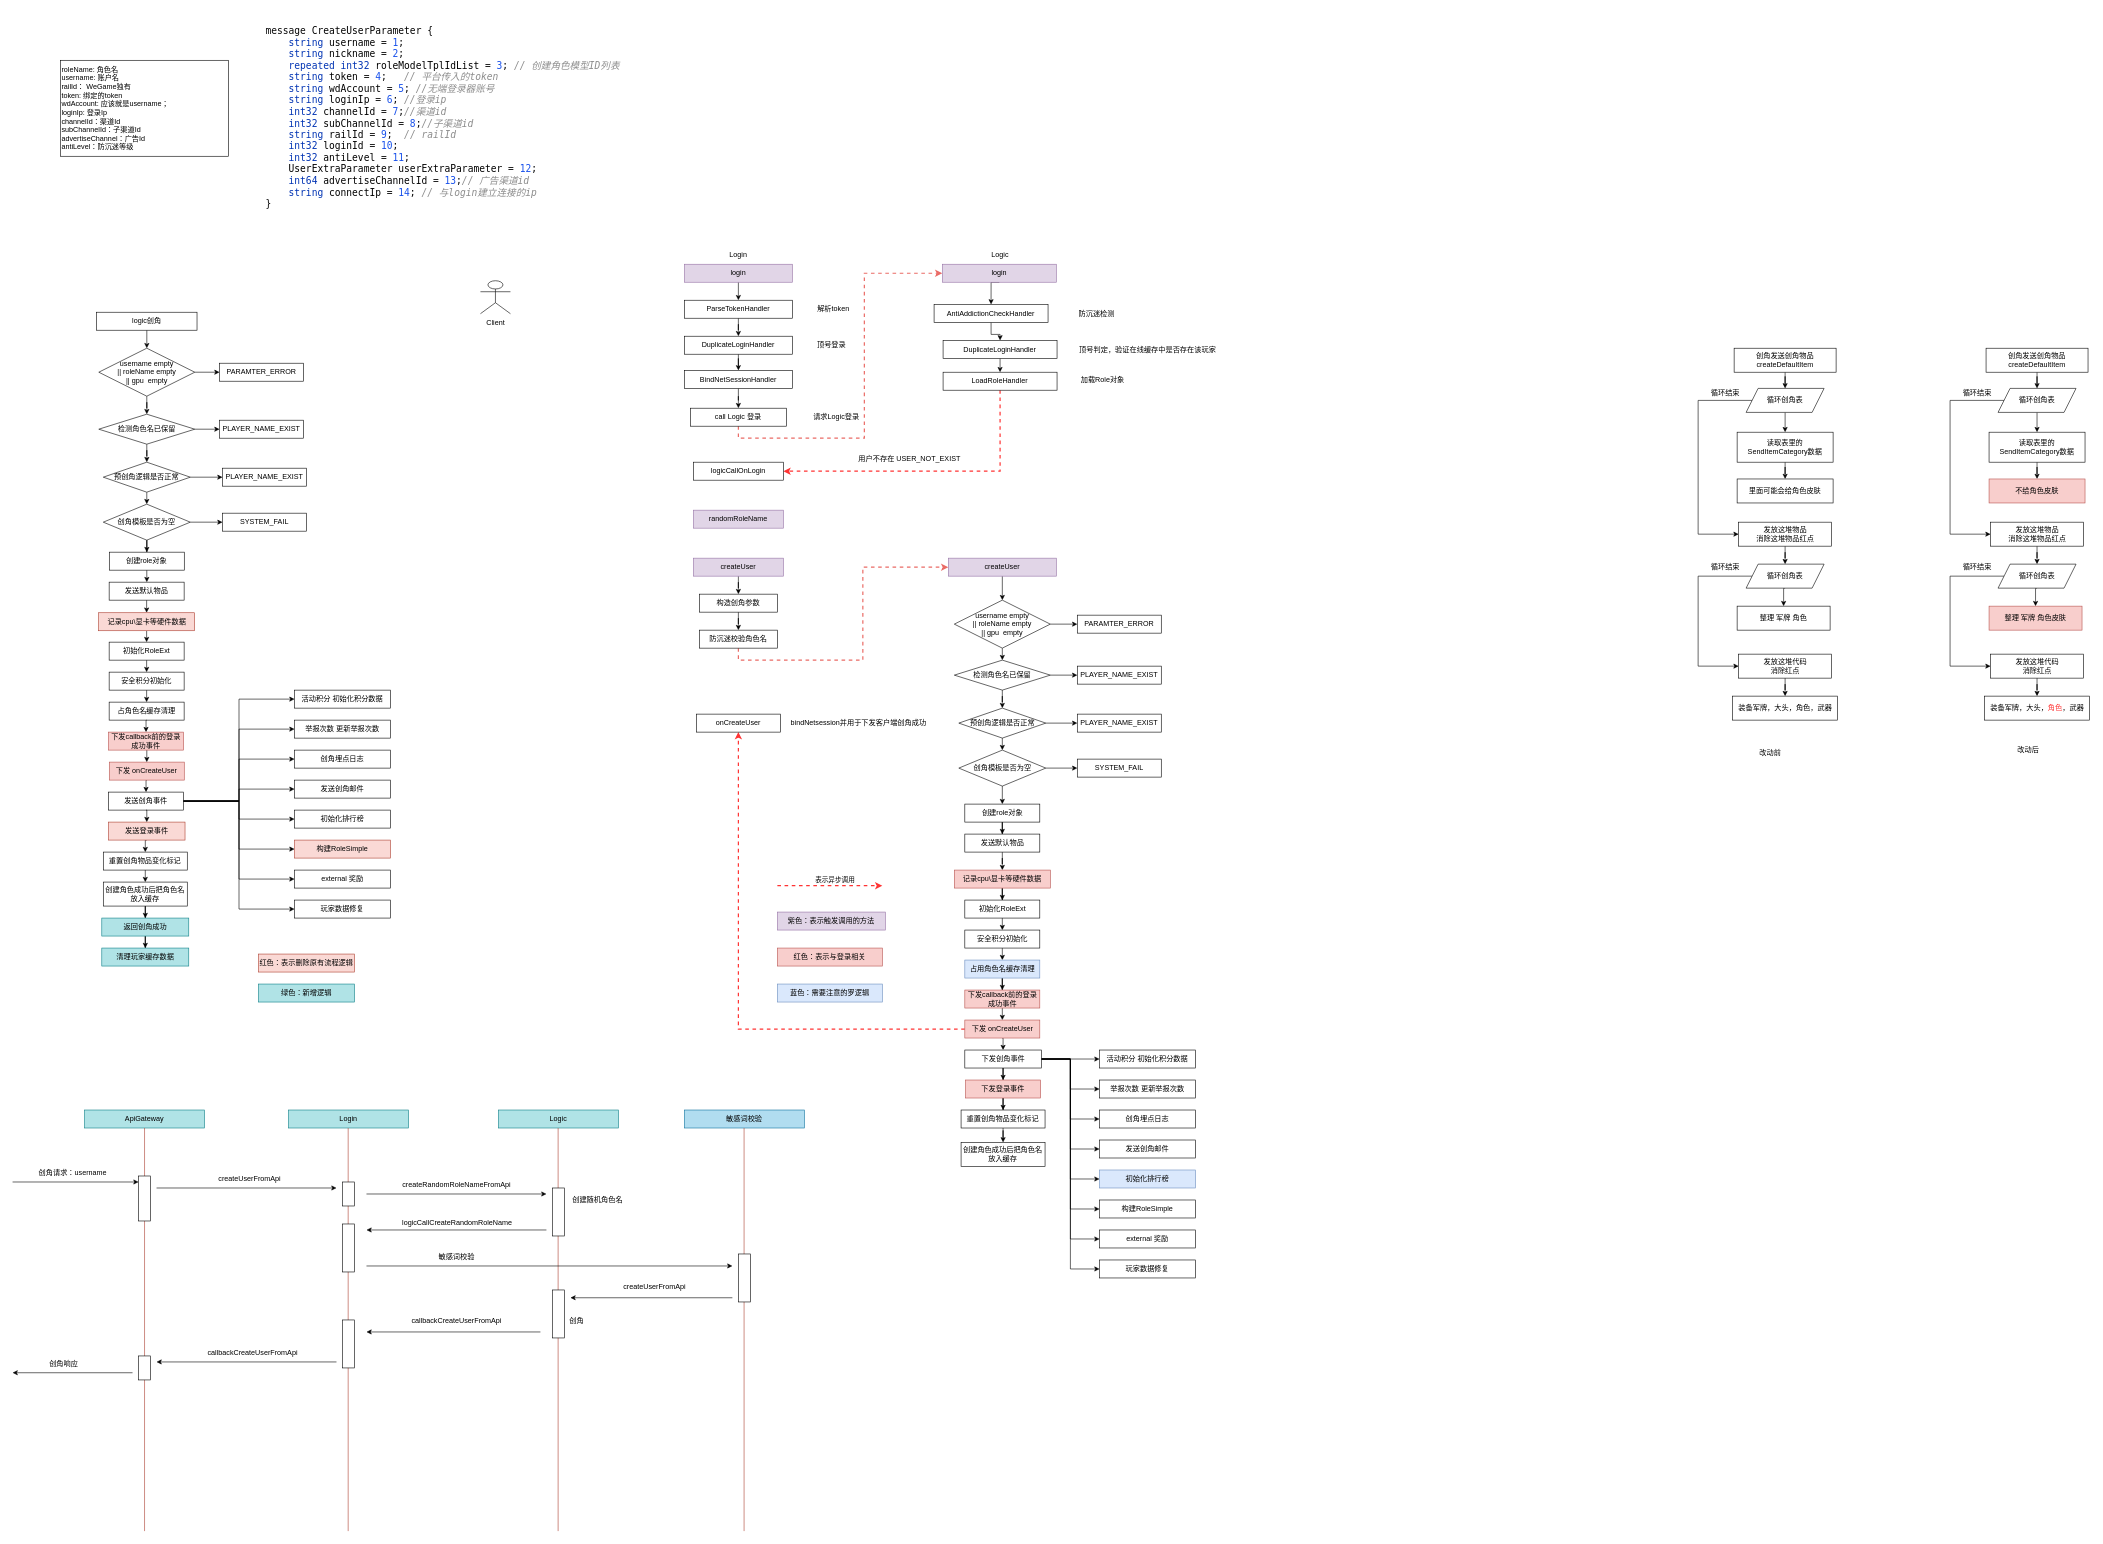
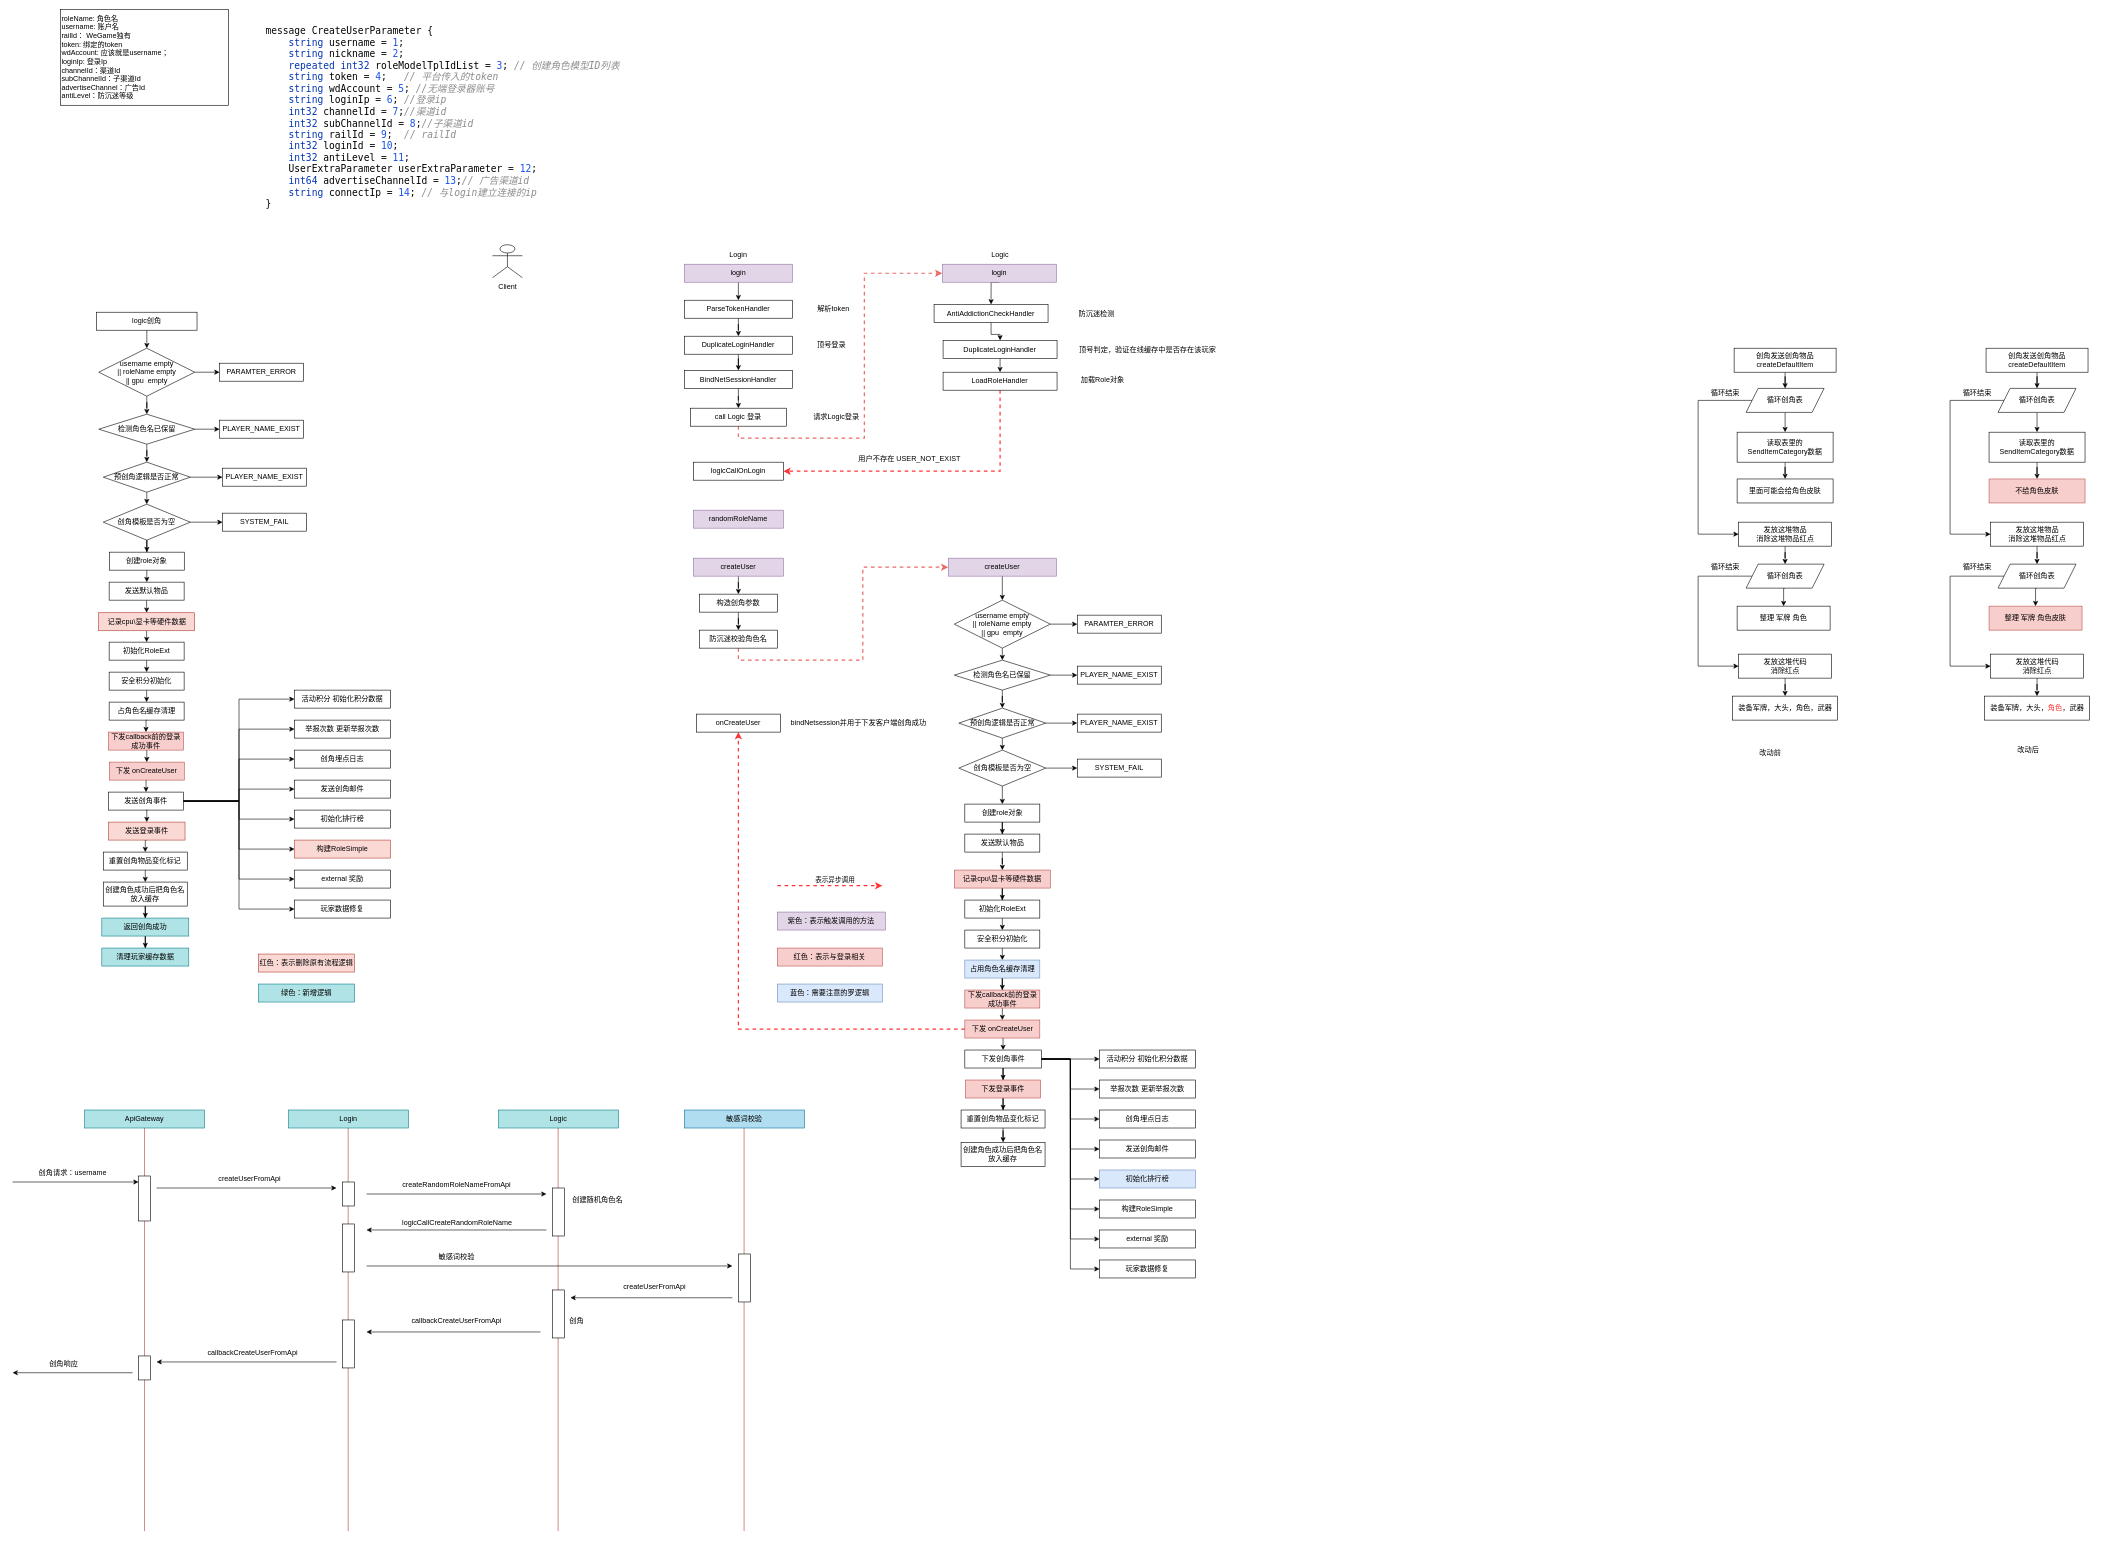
(144, 108) -> (144, 57)
(495, 297) -> (507, 261)
